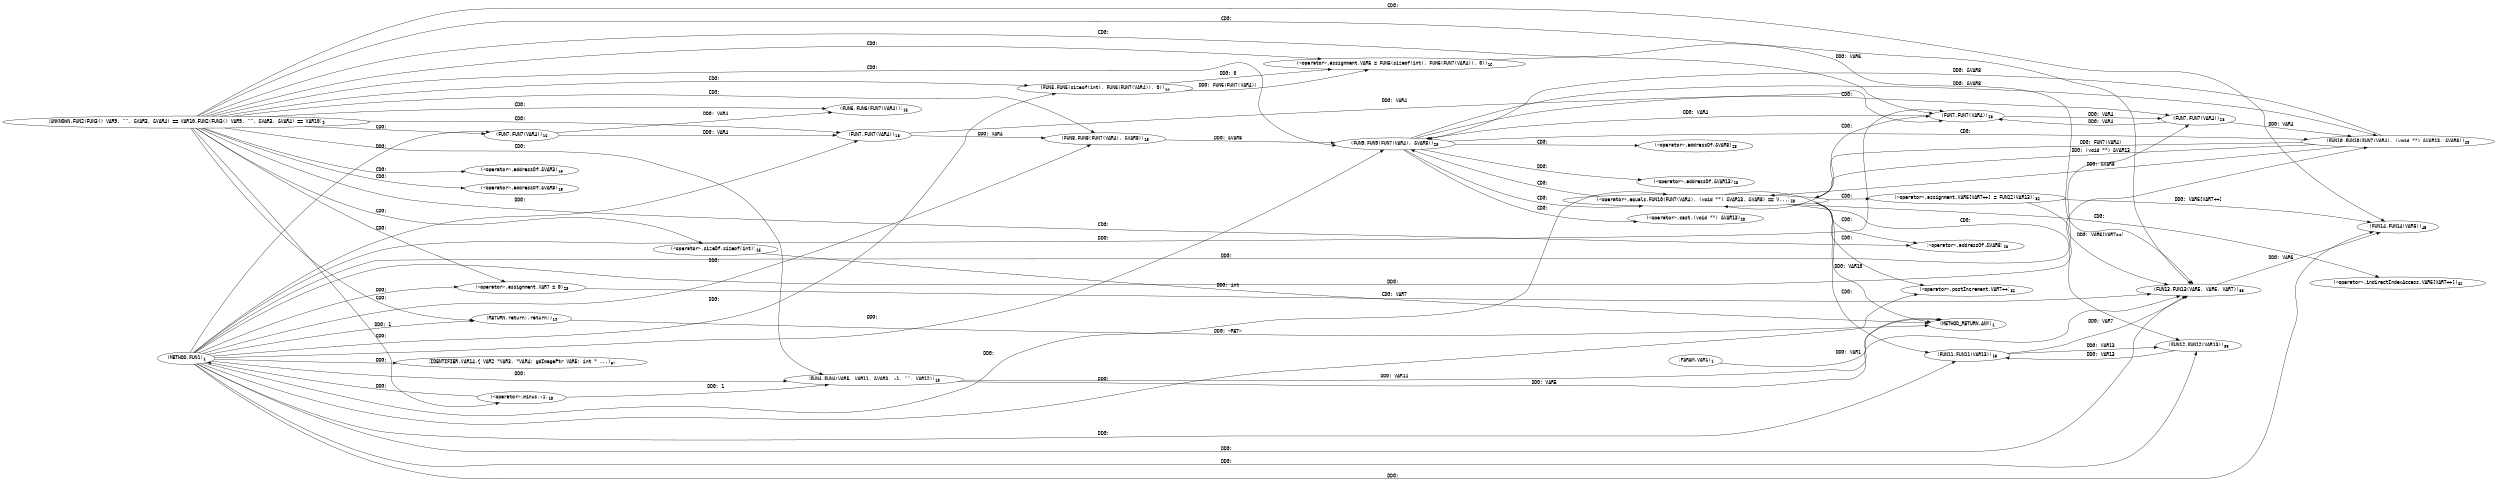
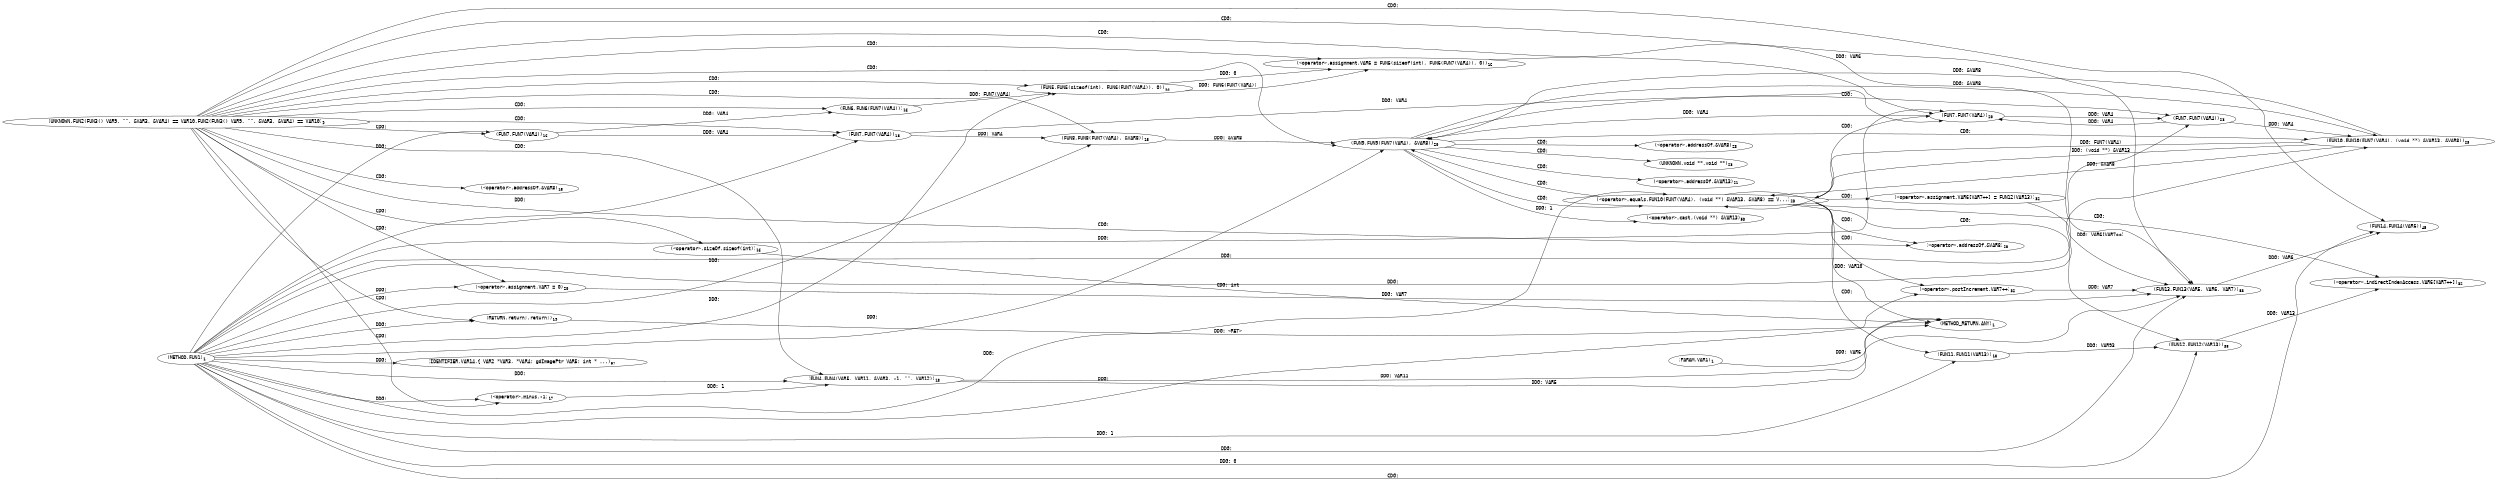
none -> (970, 101)
none -> (1696, 164)
(1544, 167) -> (1544, 167)
(522, 170) -> none
(1736, 182) -> (1736, 182)
(2215, 206) -> none
(1544, 209) -> (1544, 209)
(1743, 218) -> (1743, 218)
(1228, 286) -> (1228, 286)
(1394, 295) -> (1394, 295)
(383, 325) -> (383, 325)
(2099, 334) -> (2083, 290)
(2101, 346) -> (2101, 346)
(1848, 352) -> (1848, 352)
(2092, 359) -> (2292, 316)
(344, 385) -> (290, 386)
(551, 397) -> (551, 397)
(1105, 434) -> (1105, 434)
(1228, 462) -> (1228, 462)
(1394, 476) -> (1394, 476)
